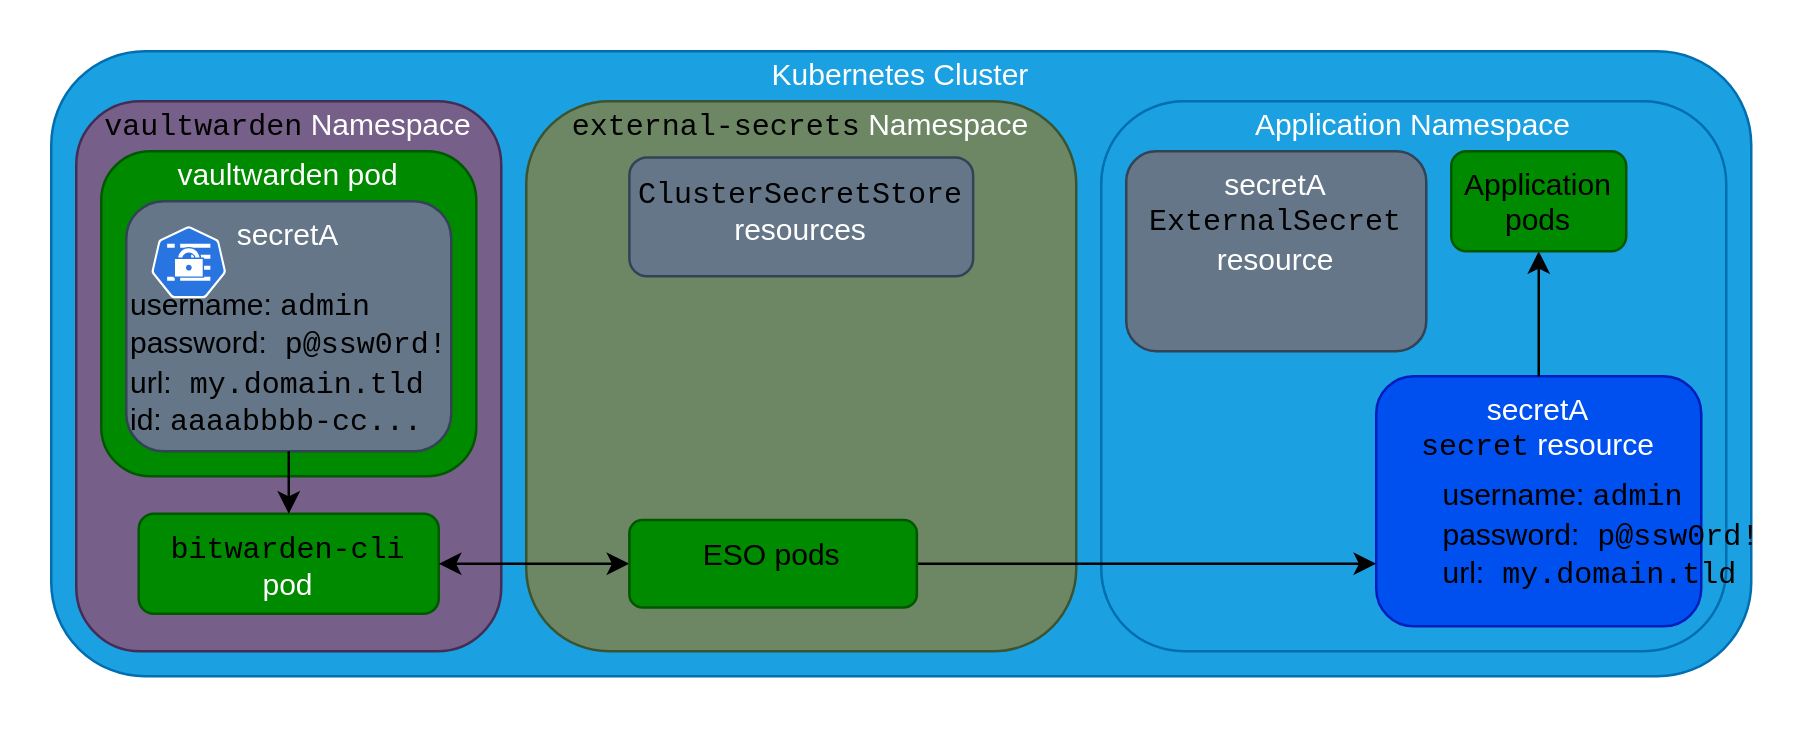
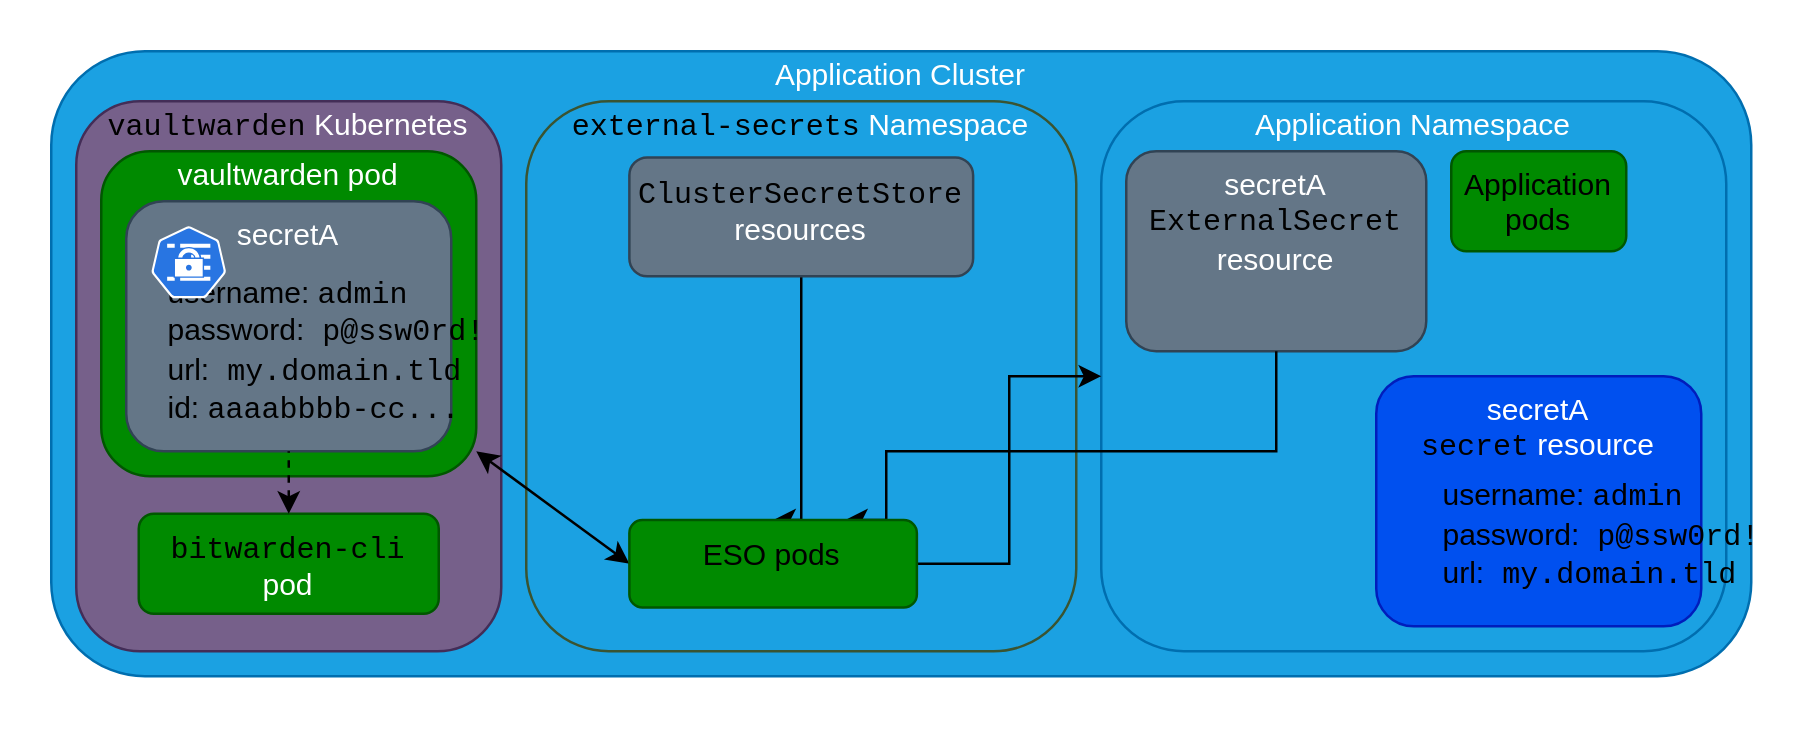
(901, 77) -> (901, 77)
(289, 127) -> (289, 127)
(1539, 321) -> none
(201, 364) -> (239, 351)
(801, 376) -> (801, 376)
none -> (801, 403)
none -> (1195, 451)
(289, 472) -> (289, 472)
(534, 564) -> (553, 508)
(1138, 564) -> (1009, 556)
